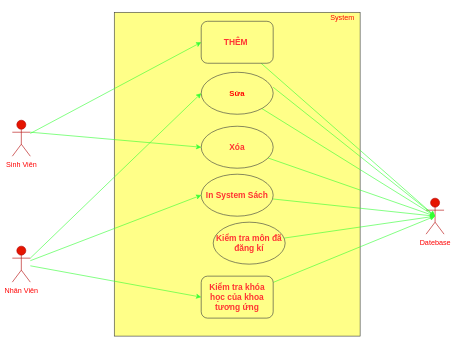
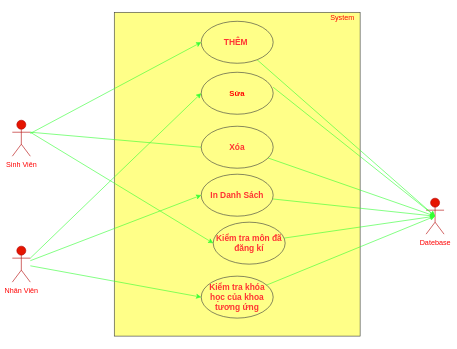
(237, 42) -> (237, 42)
(195, 147) -> (197, 147)
(344, 159) -> none
none -> (121, 187)
(237, 195) -> (237, 195)
(237, 297) -> (237, 297)
